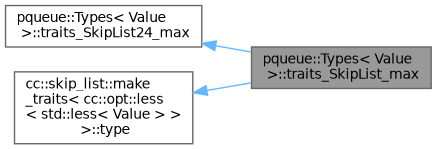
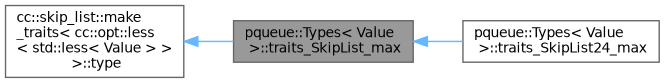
(233, 49) -> (445, 41)
